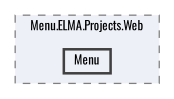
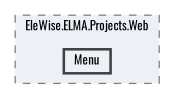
(87, 27) -> (87, 27)
